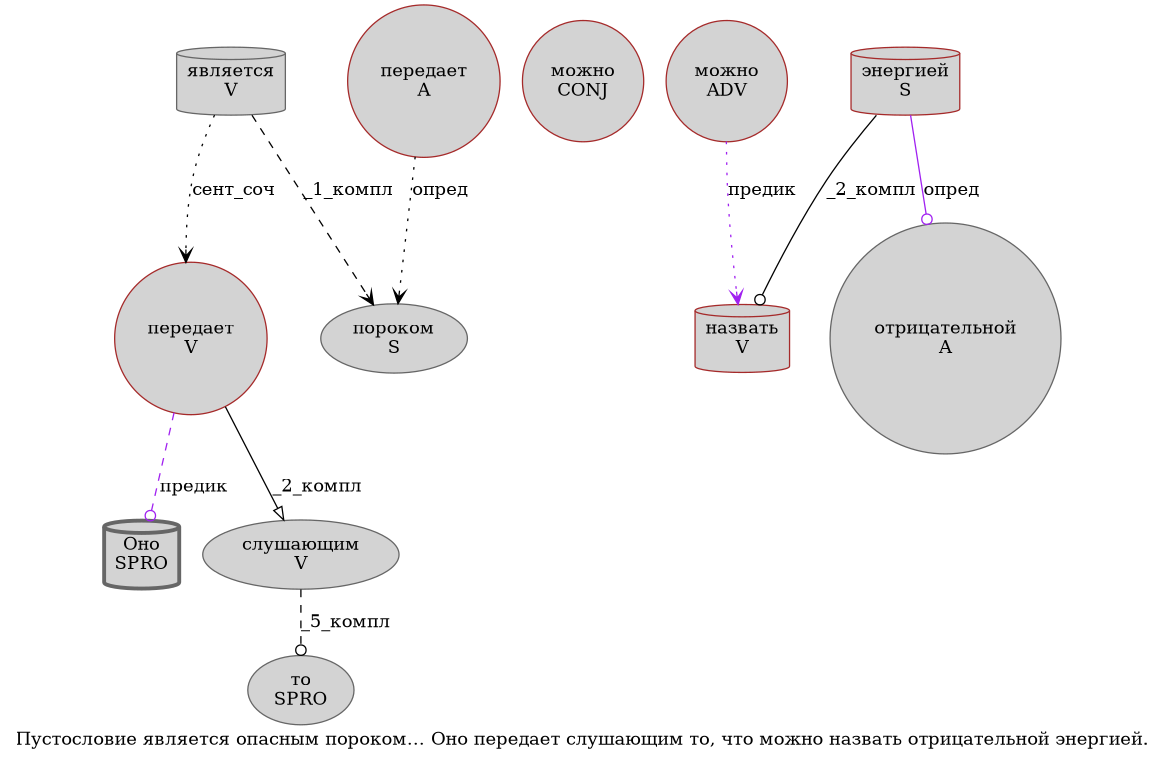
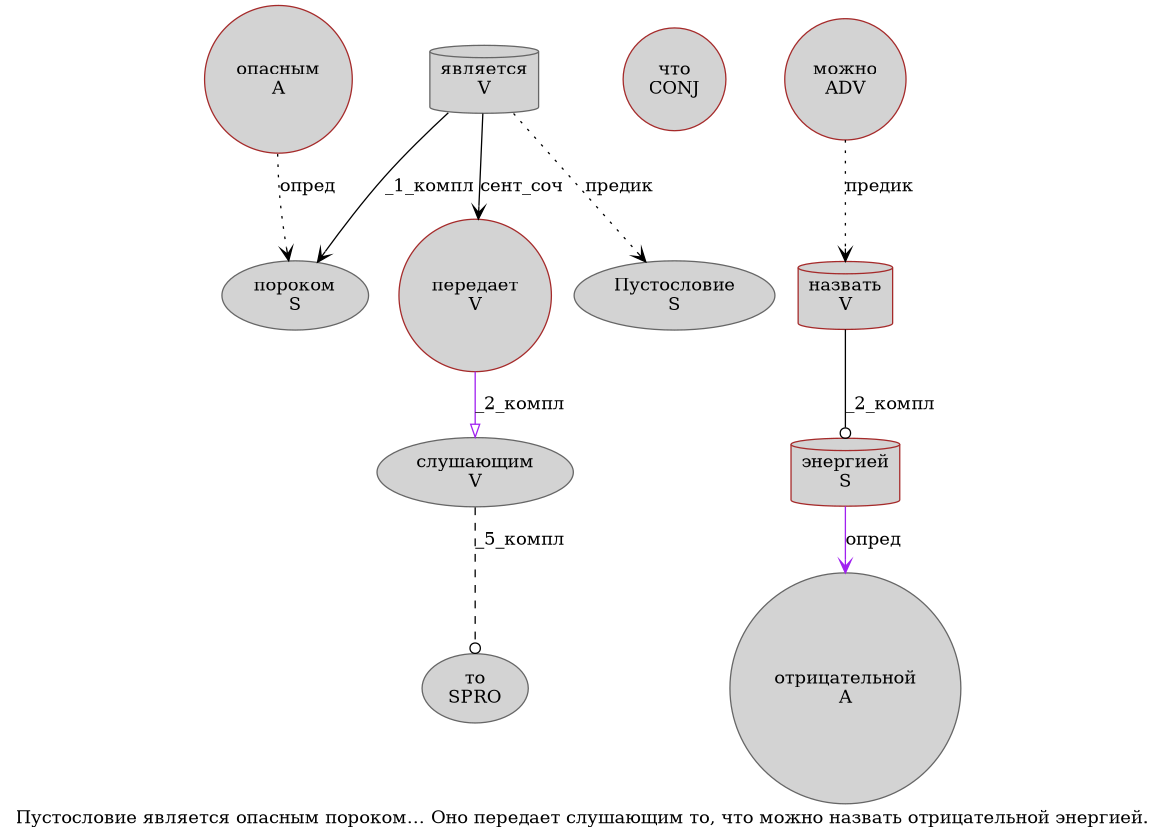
(424, 81) -> (278, 79)
(583, 81) -> (675, 79)
(918, 165) -> (845, 533)
(192, 180) -> (481, 160)
(813, 201) -> (845, 379)
(309, 204) -> (383, 179)
(729, 217) -> (845, 194)
none -> (675, 295)
(252, 458) -> (475, 398)
(142, 555) -> none
